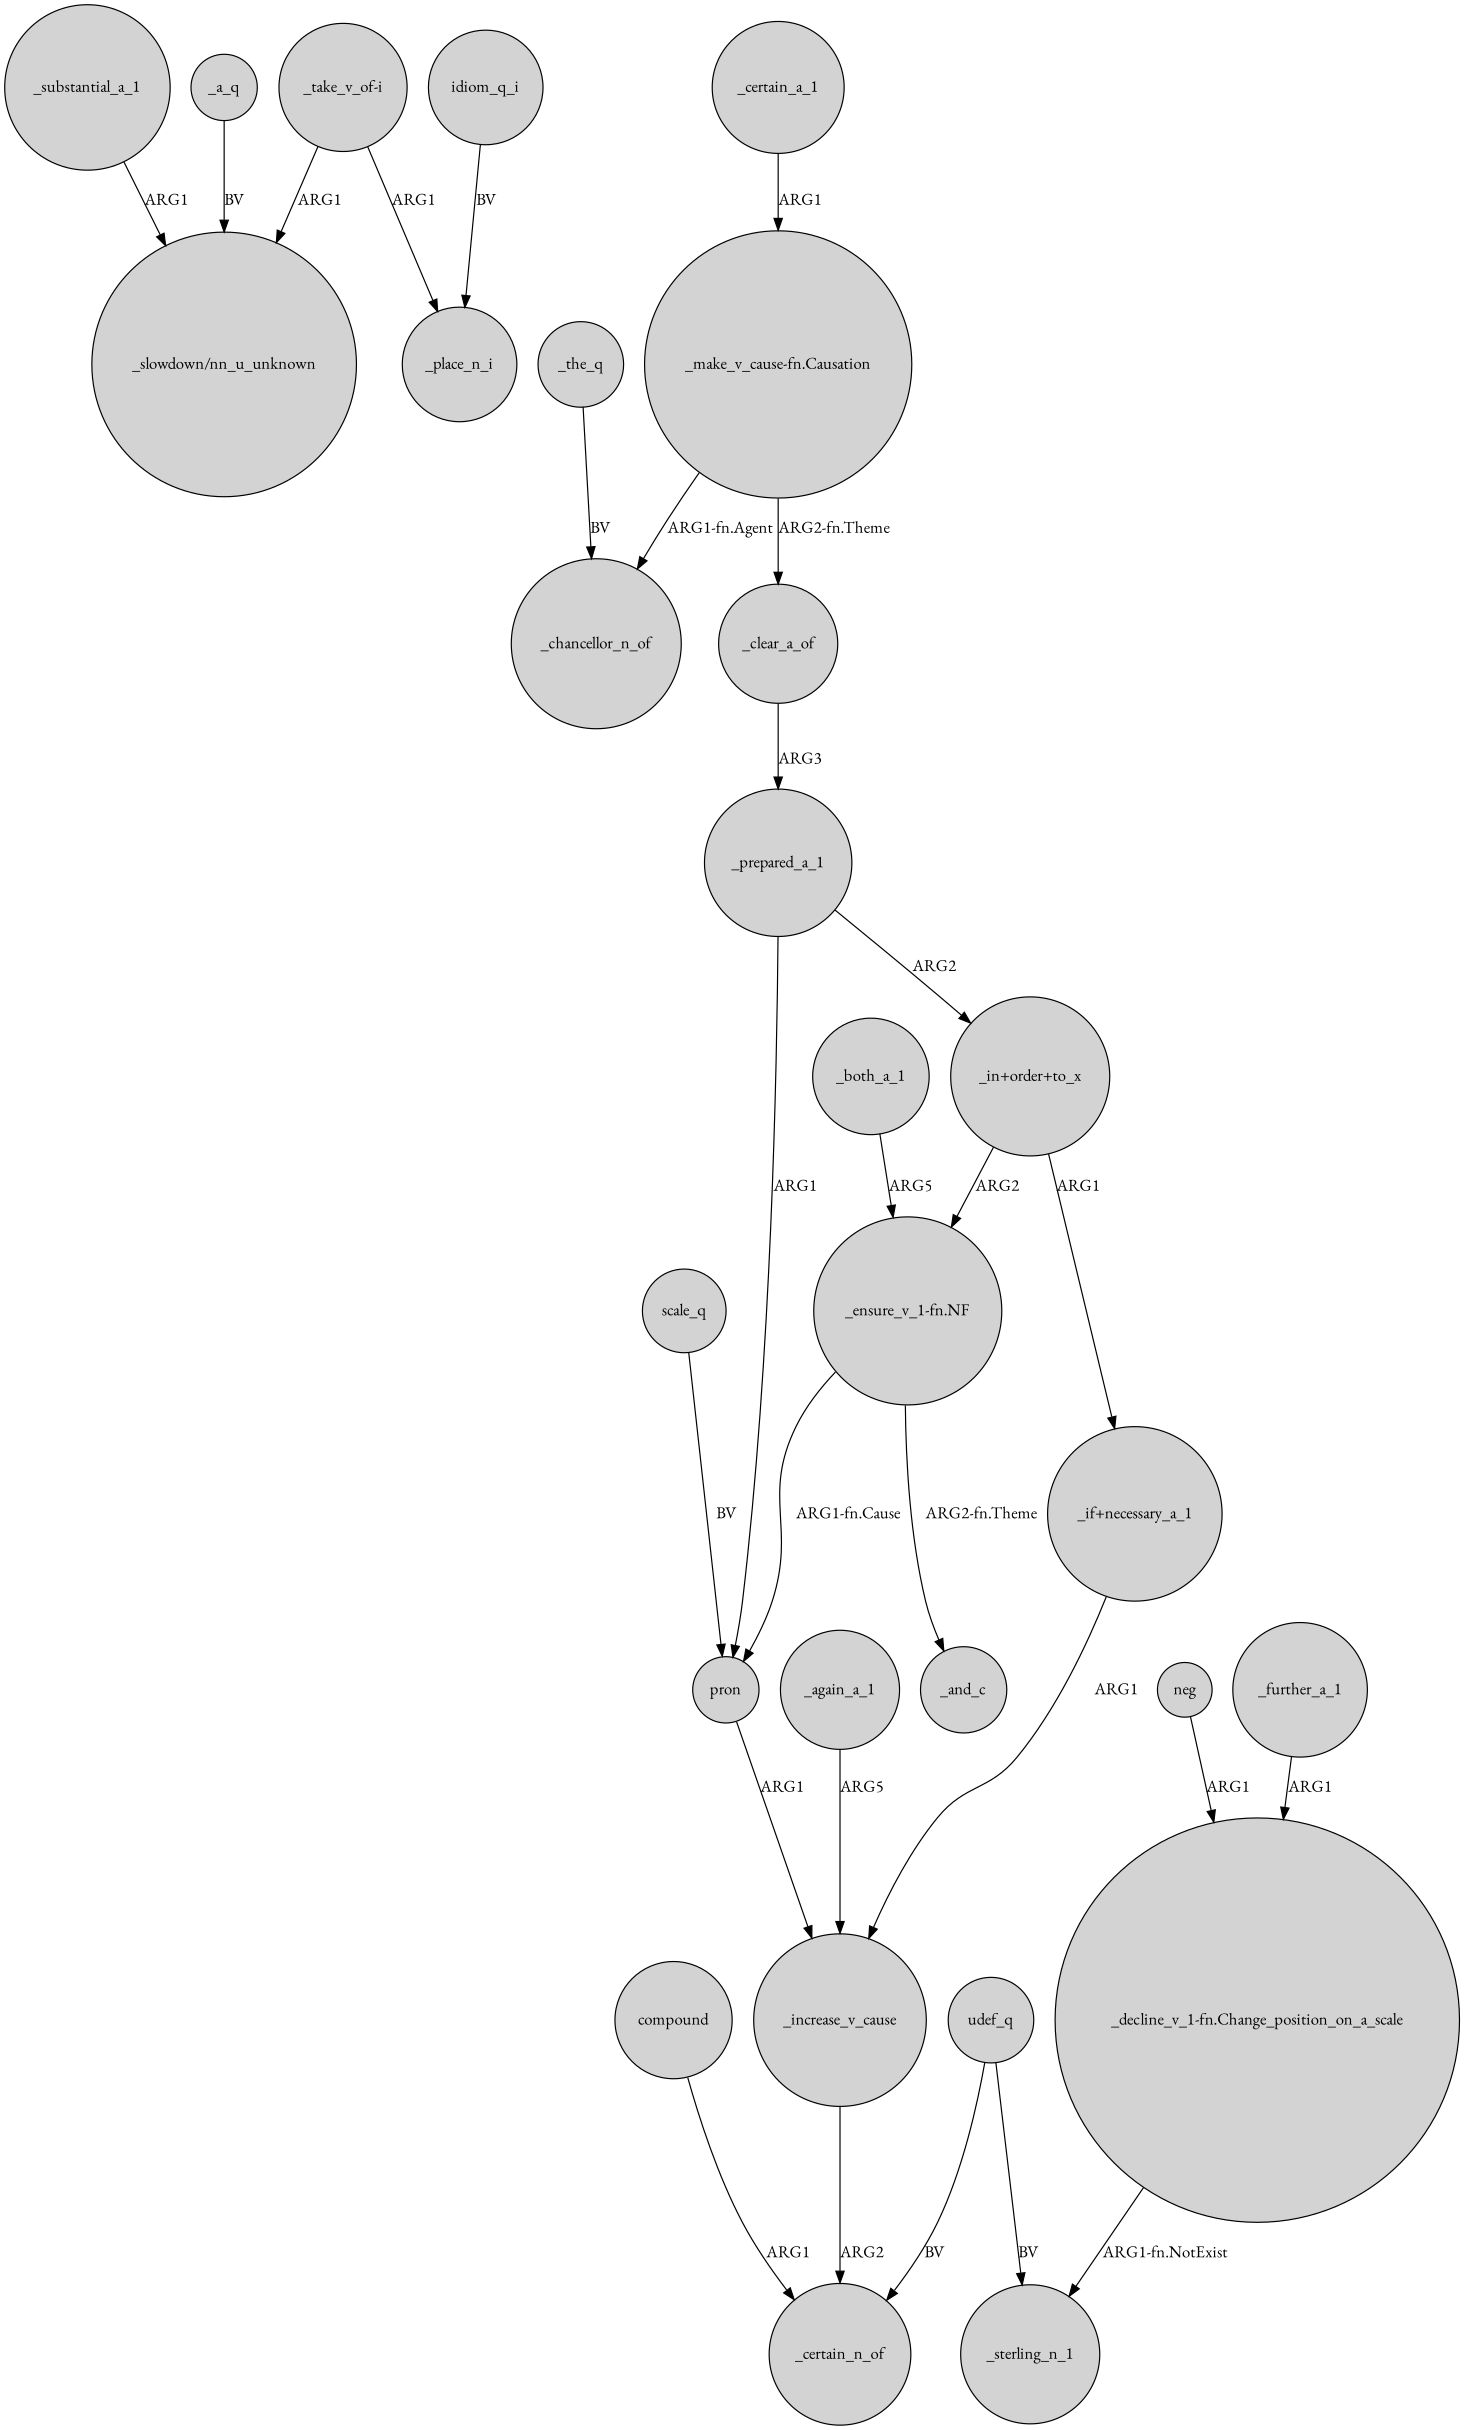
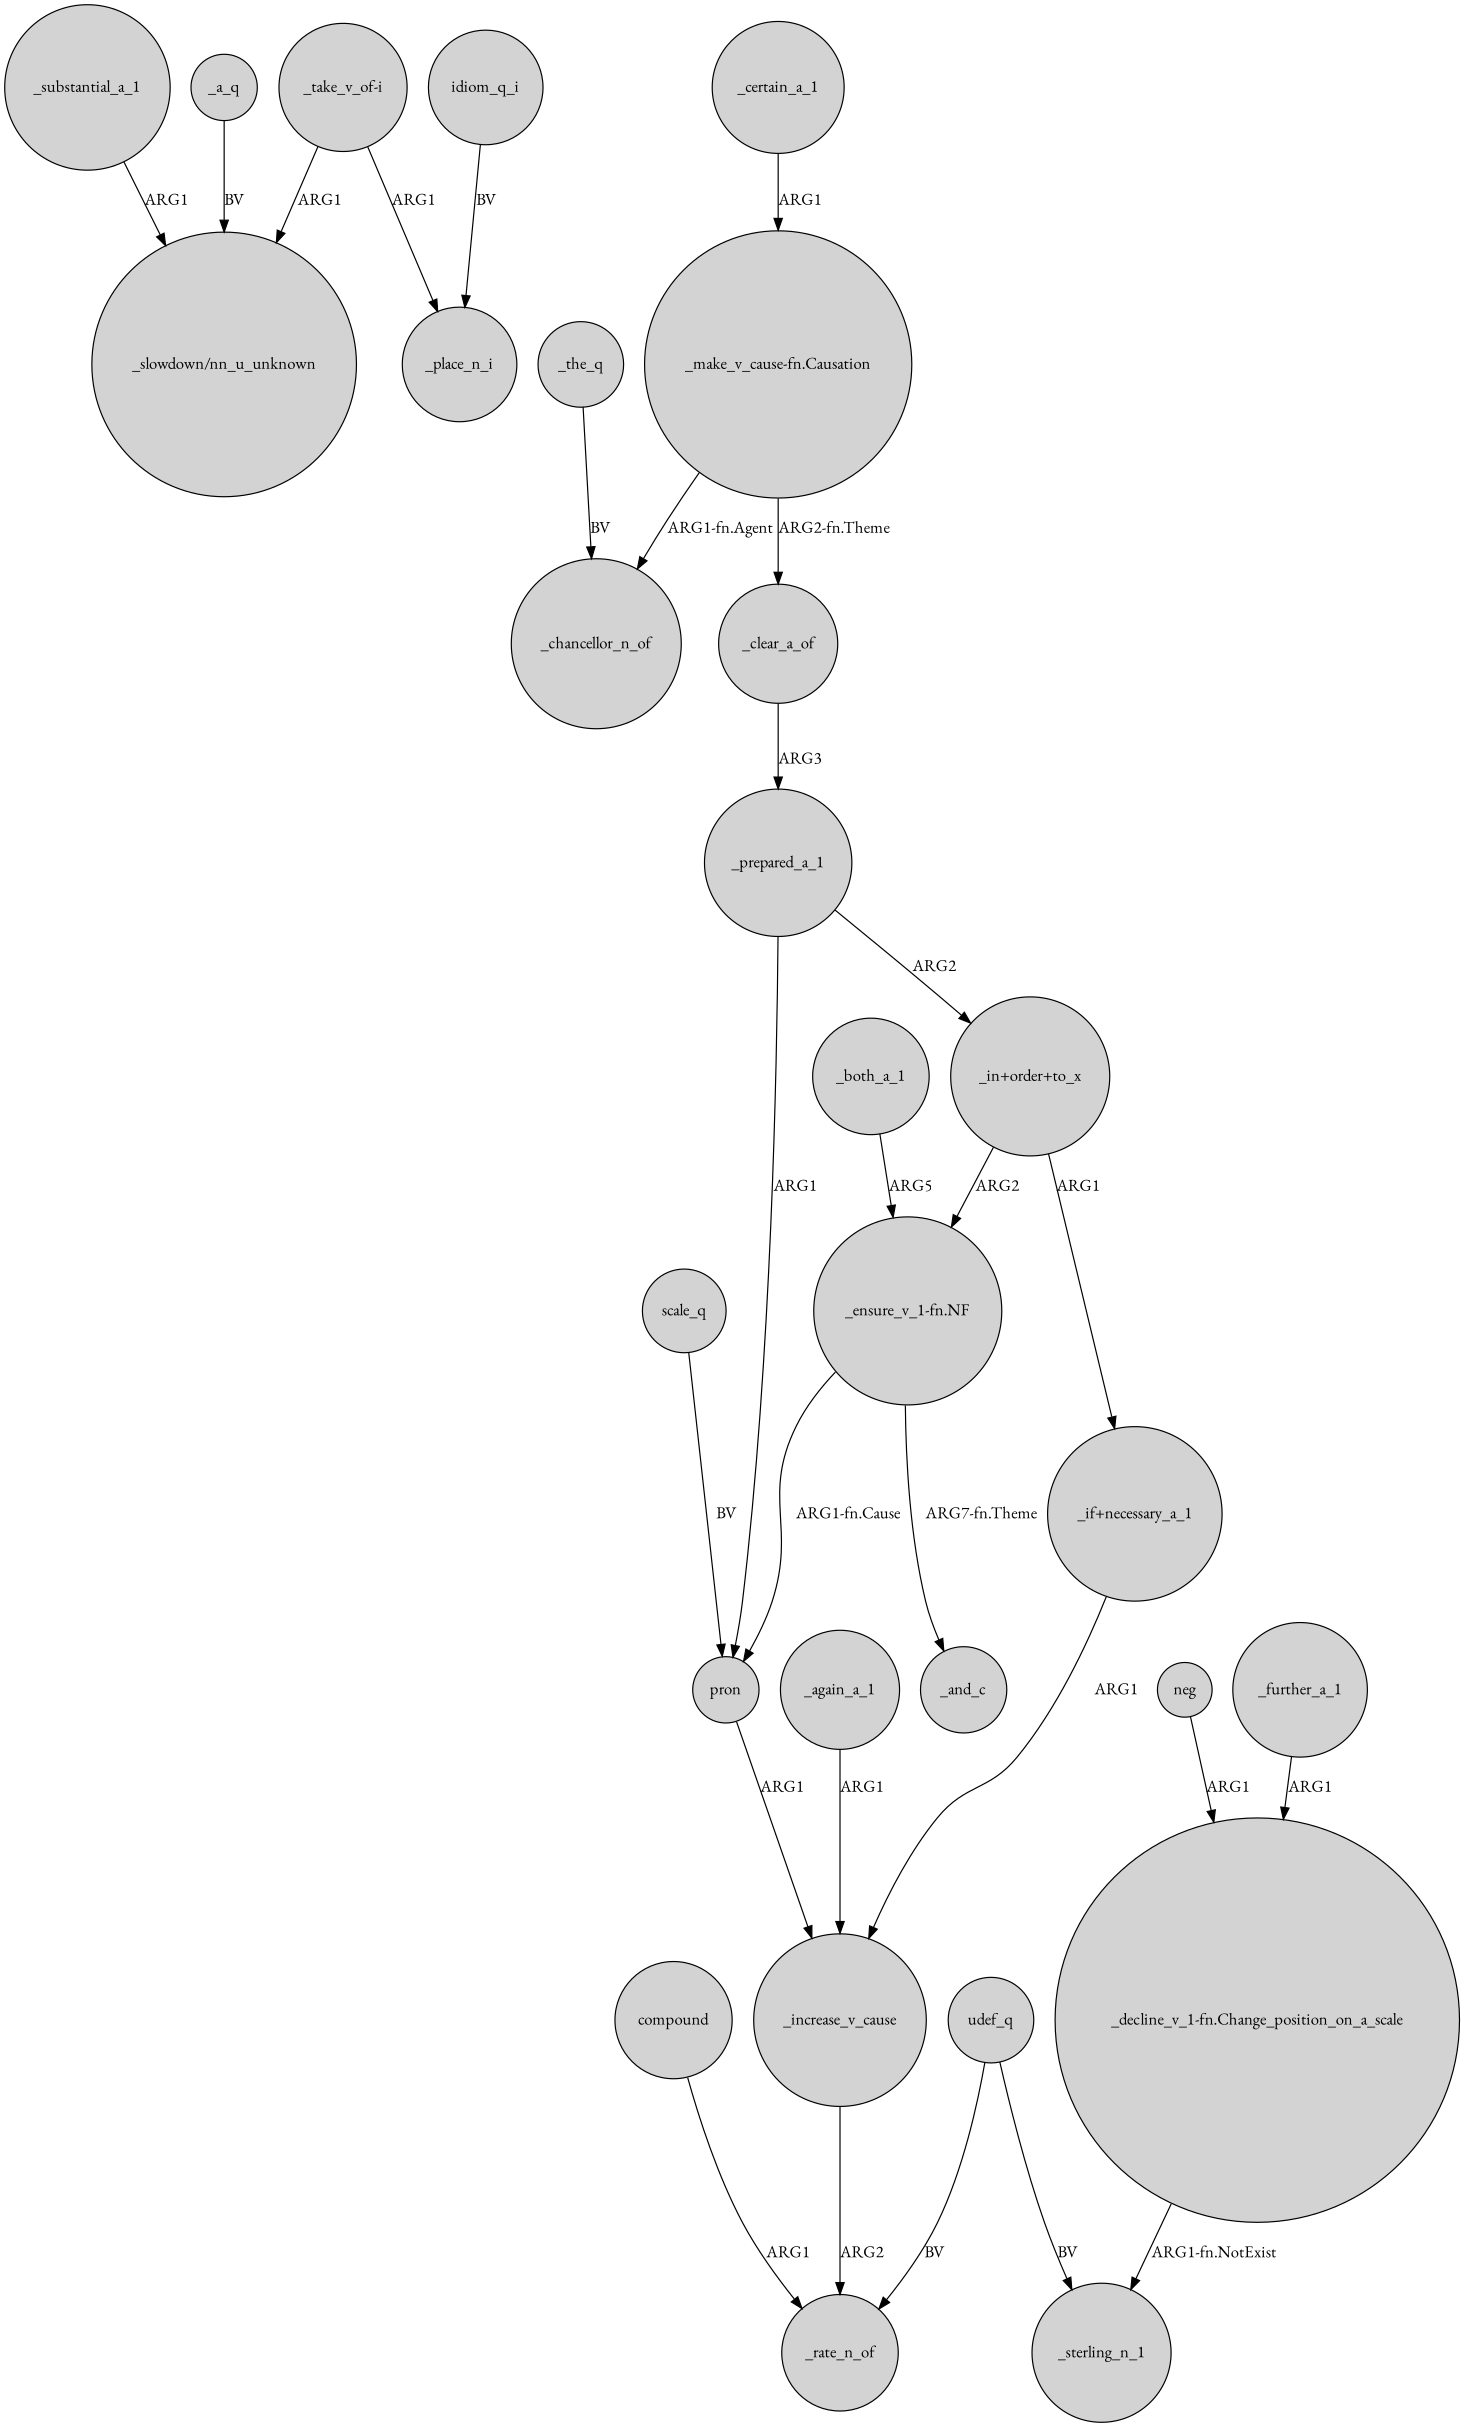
(981, 1514) -> (981, 1514)
(862, 1787) -> (862, 1787)
(840, 2354) -> (840, 2353)
